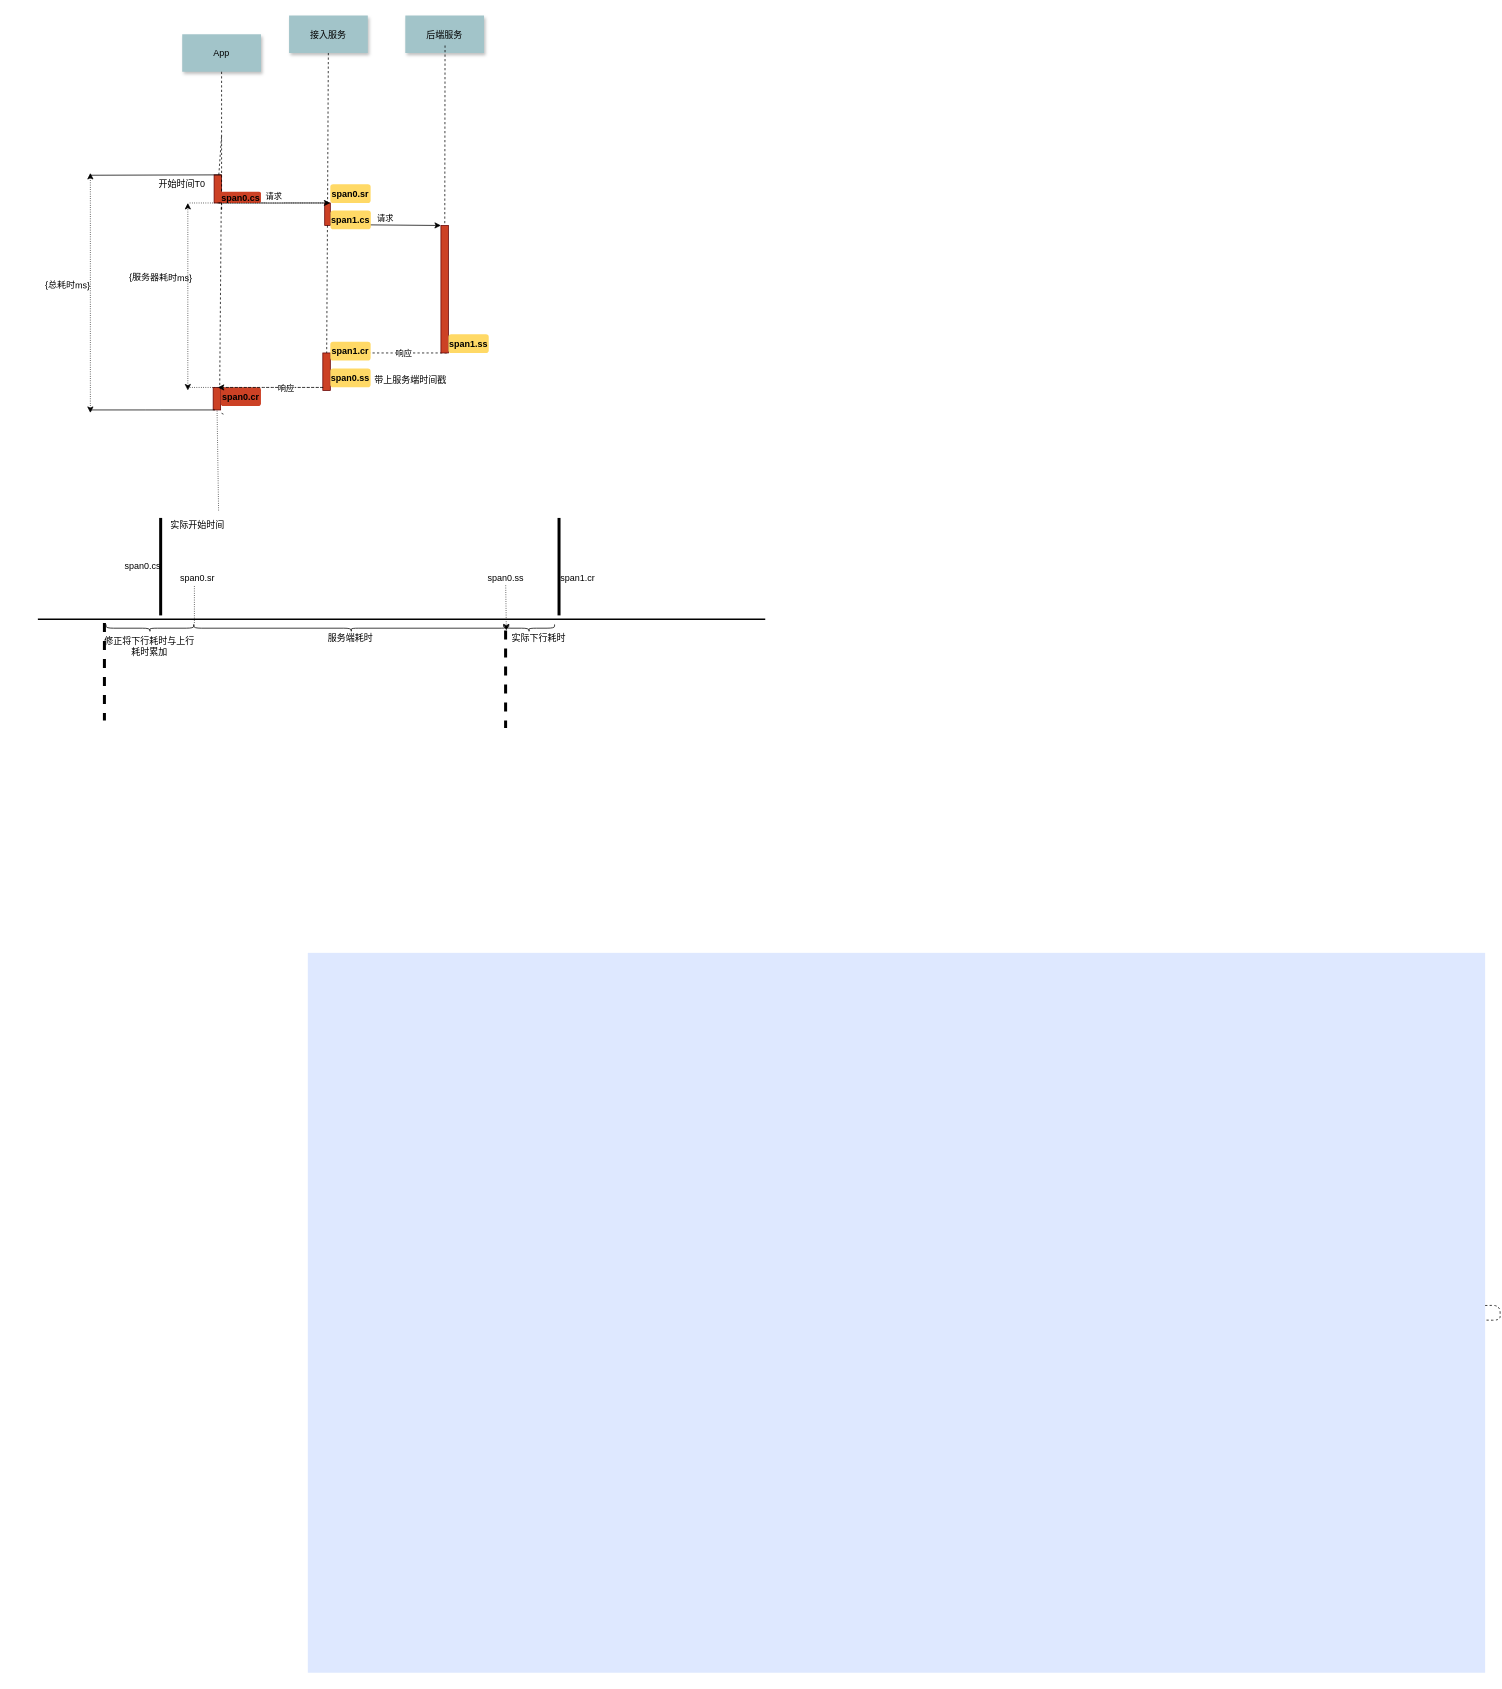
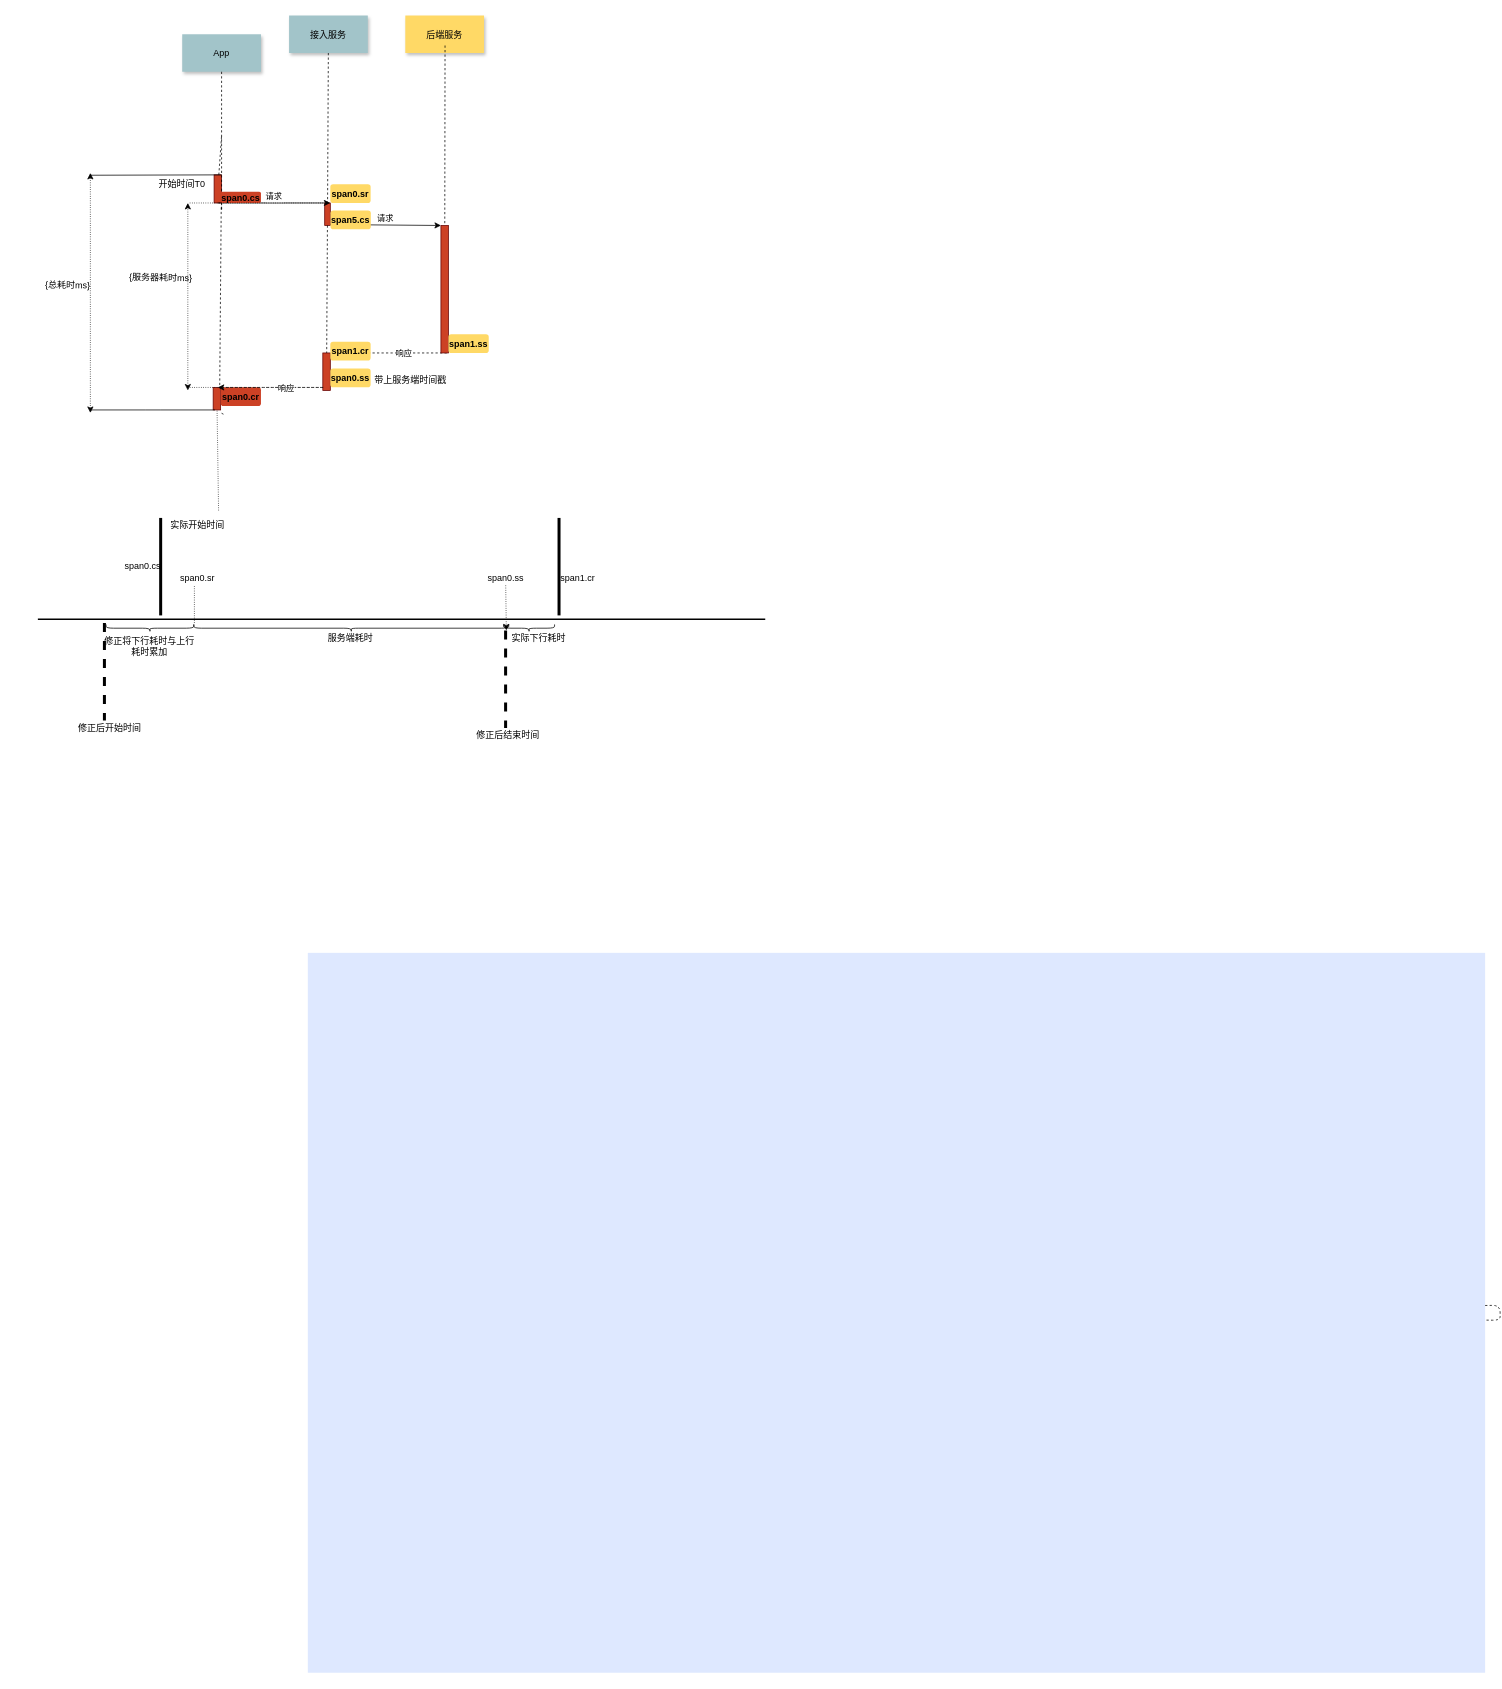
(445, 34) -> (445, 34)
(350, 220) -> (350, 220)
none -> (110, 728)
none -> (508, 735)
